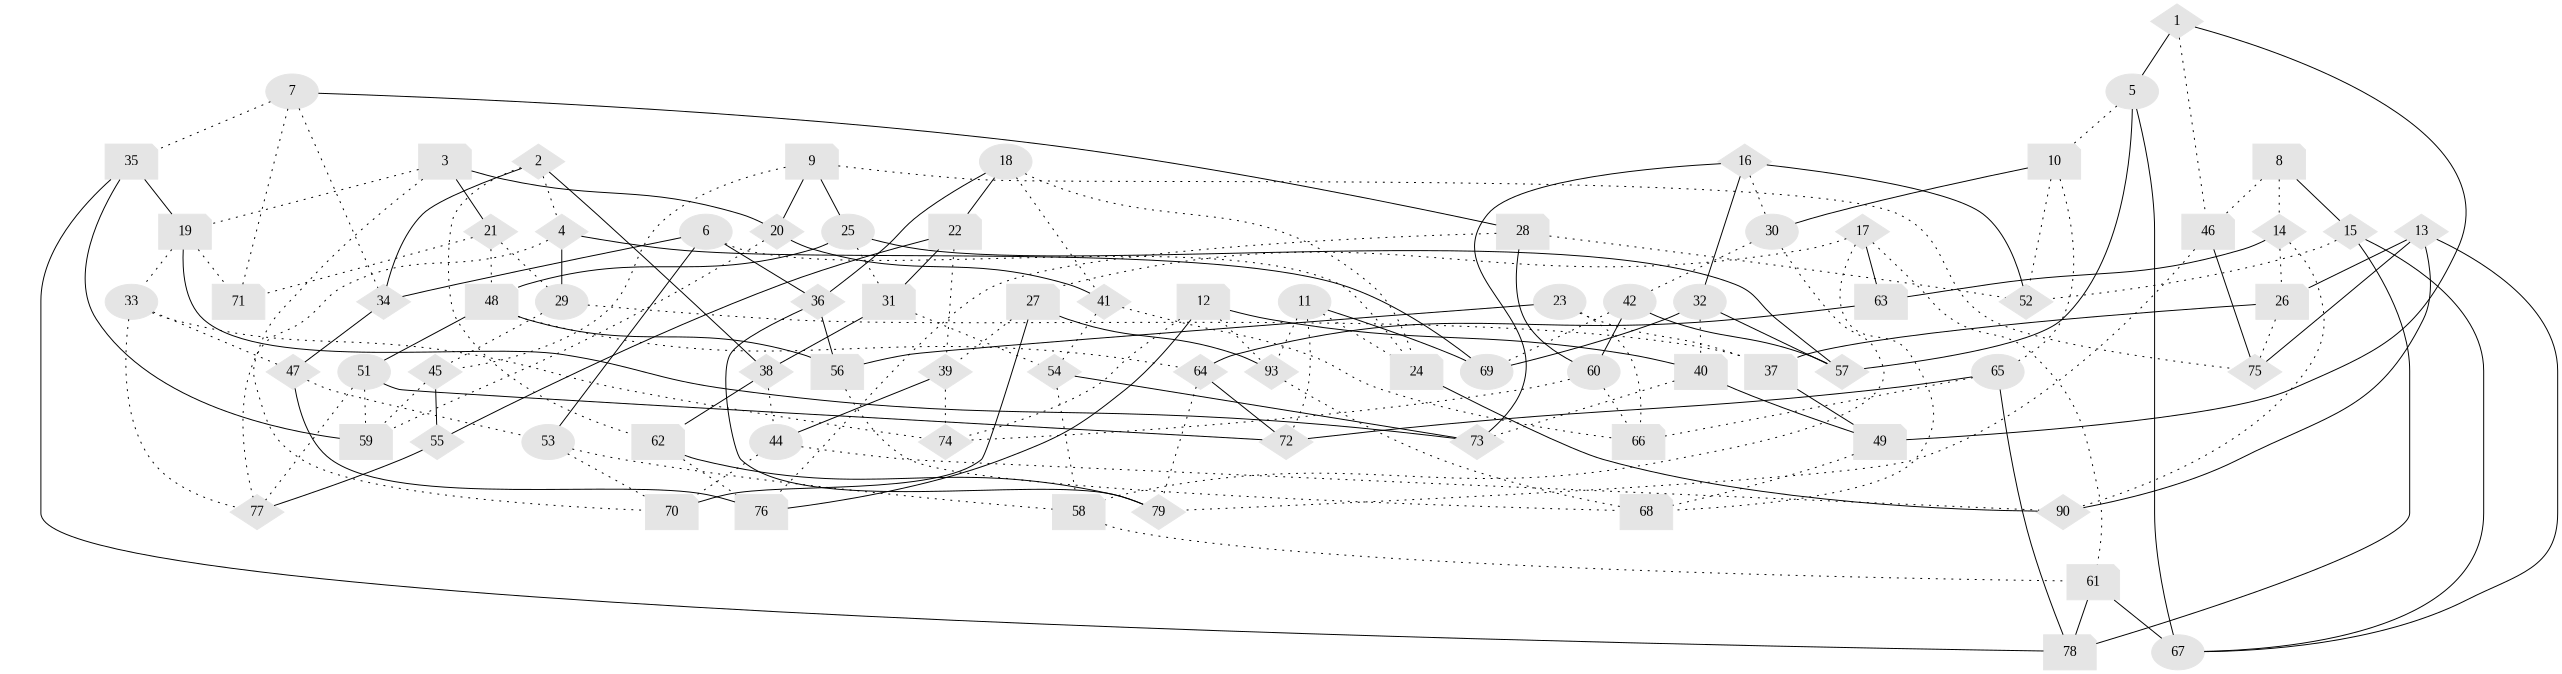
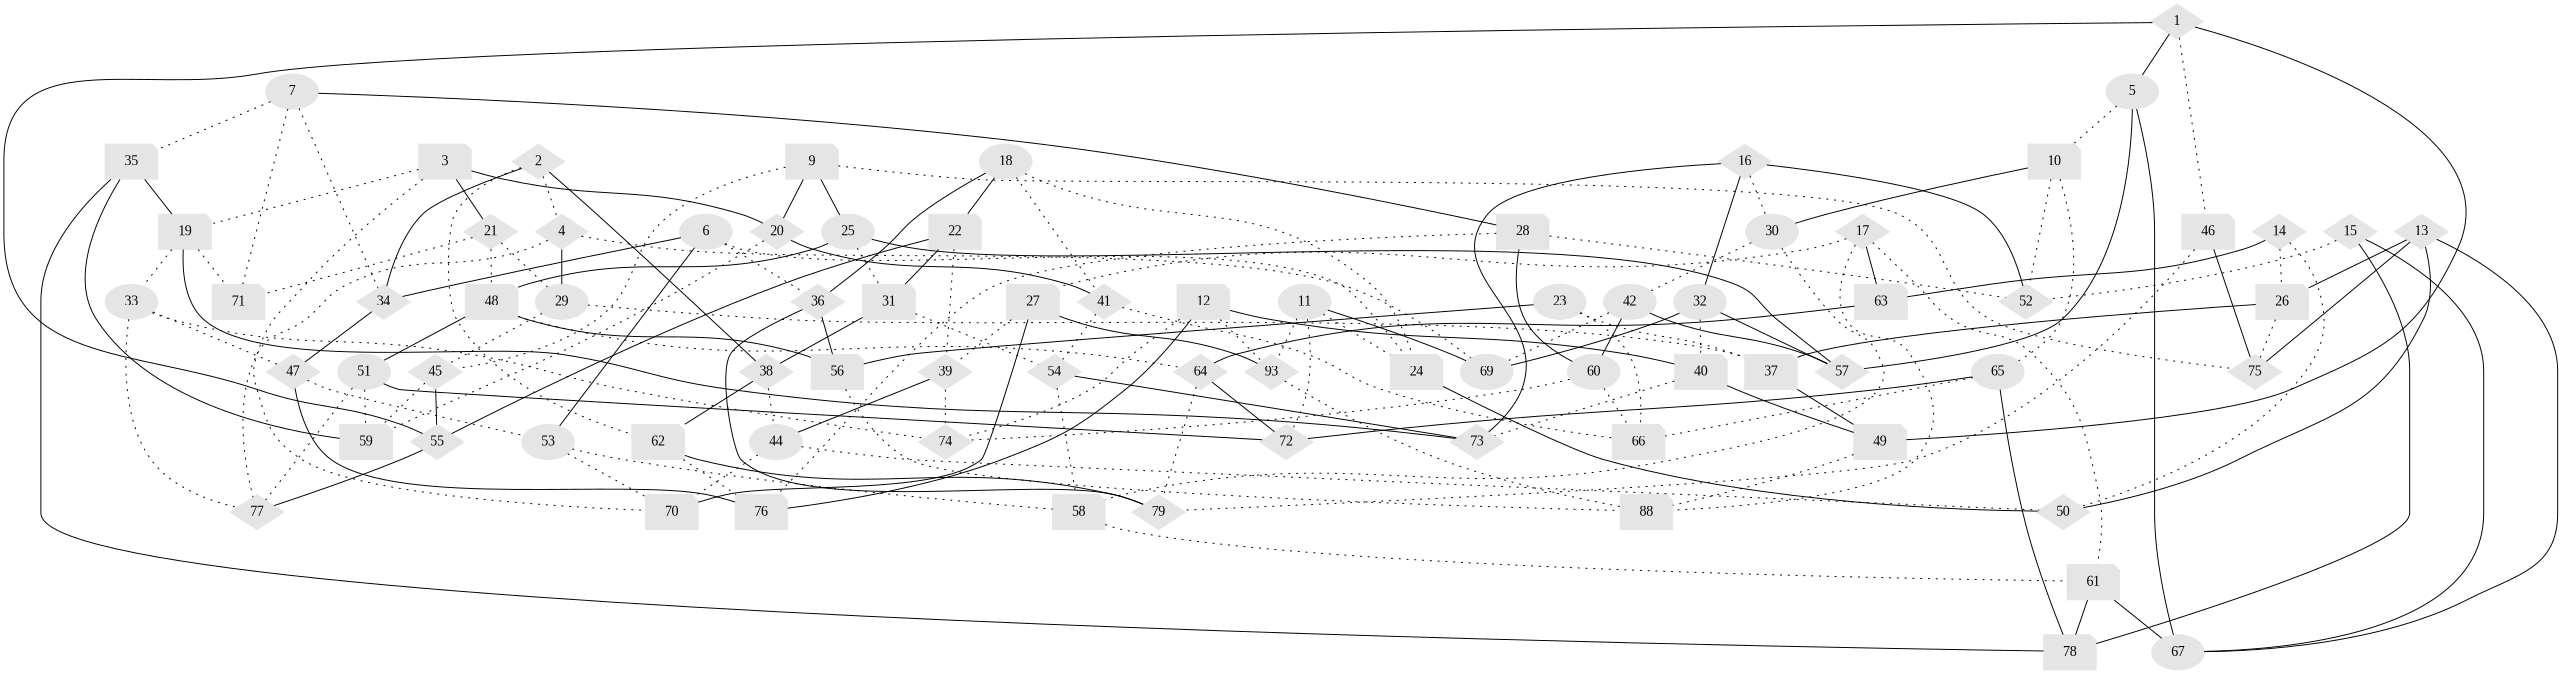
none -> (768, 46)
(2279, 162) -> none
(1036, 257) -> (1036, 257)
(765, 268) -> (765, 268)
(1646, 512) -> (1646, 512)
(2063, 512) -> (2063, 512)
